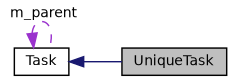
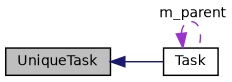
(103, 62) -> (144, 62)
